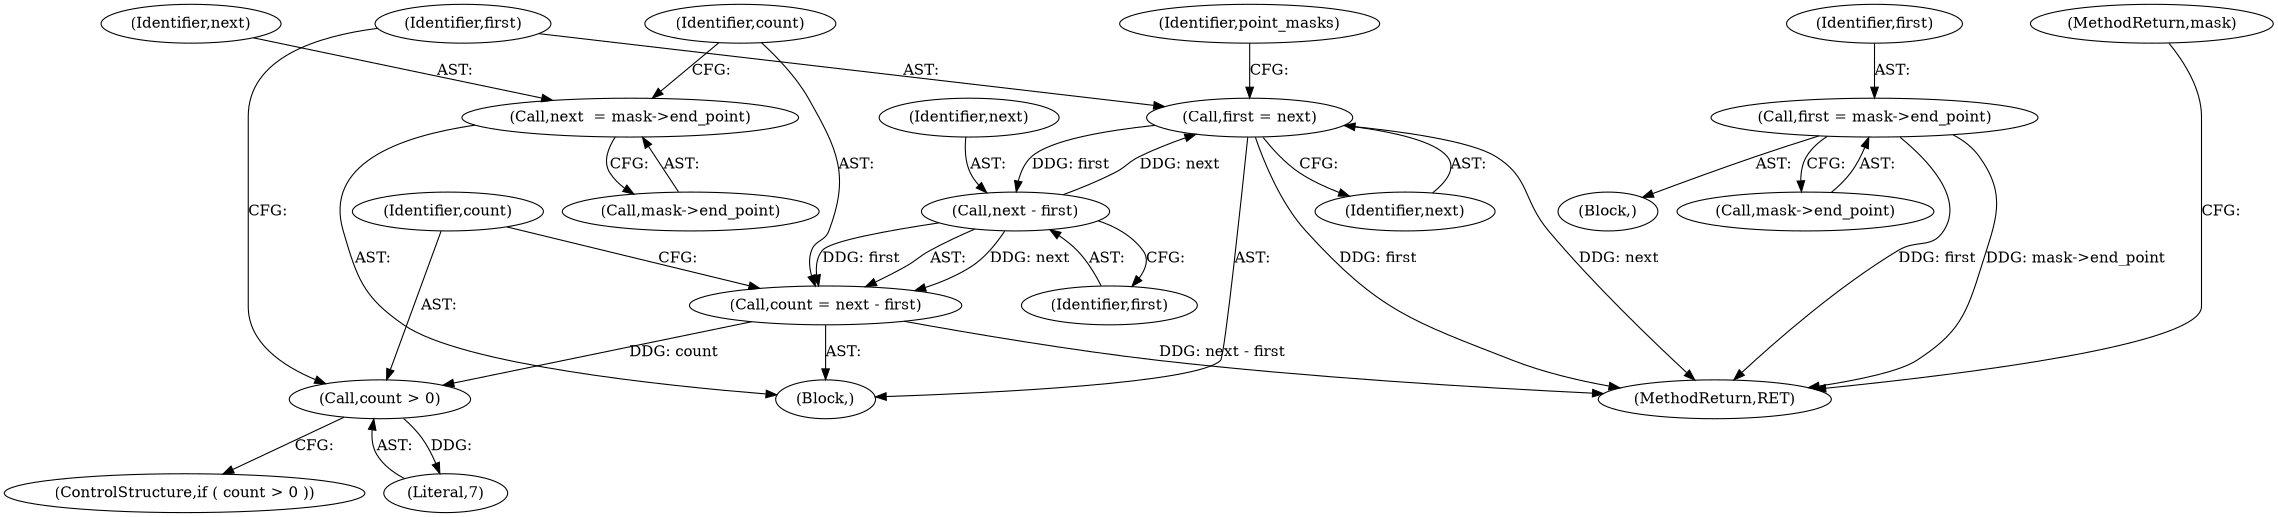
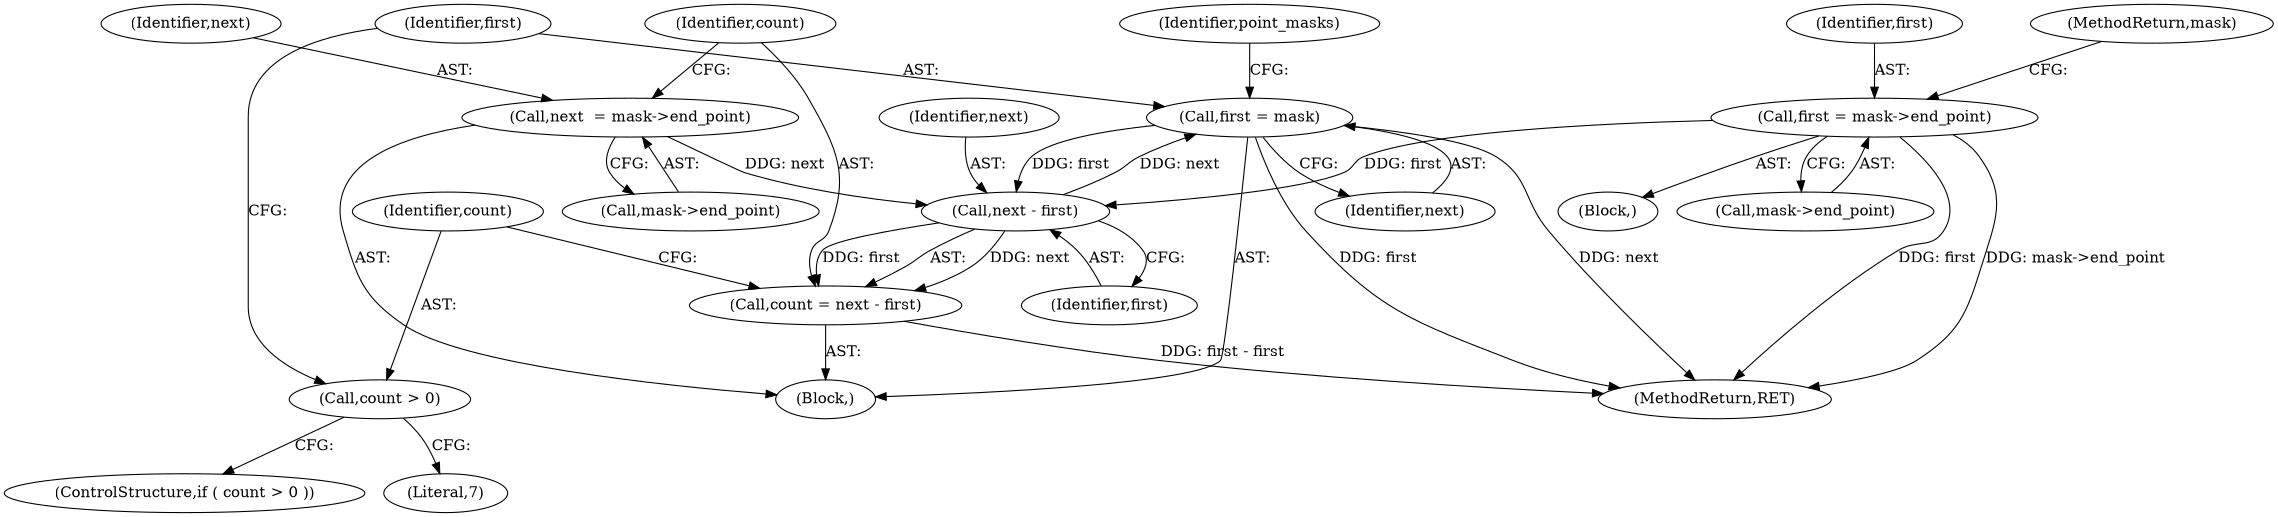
(1250, 118) -> (1250, 118)
none -> (1410, 145)
none -> (788, 184)
(2152, 336) -> (2020, 69)
(603, 352) -> none
(1223, 352) -> (1223, 352)
(454, 446) -> (454, 446)
(380, 459) -> none
